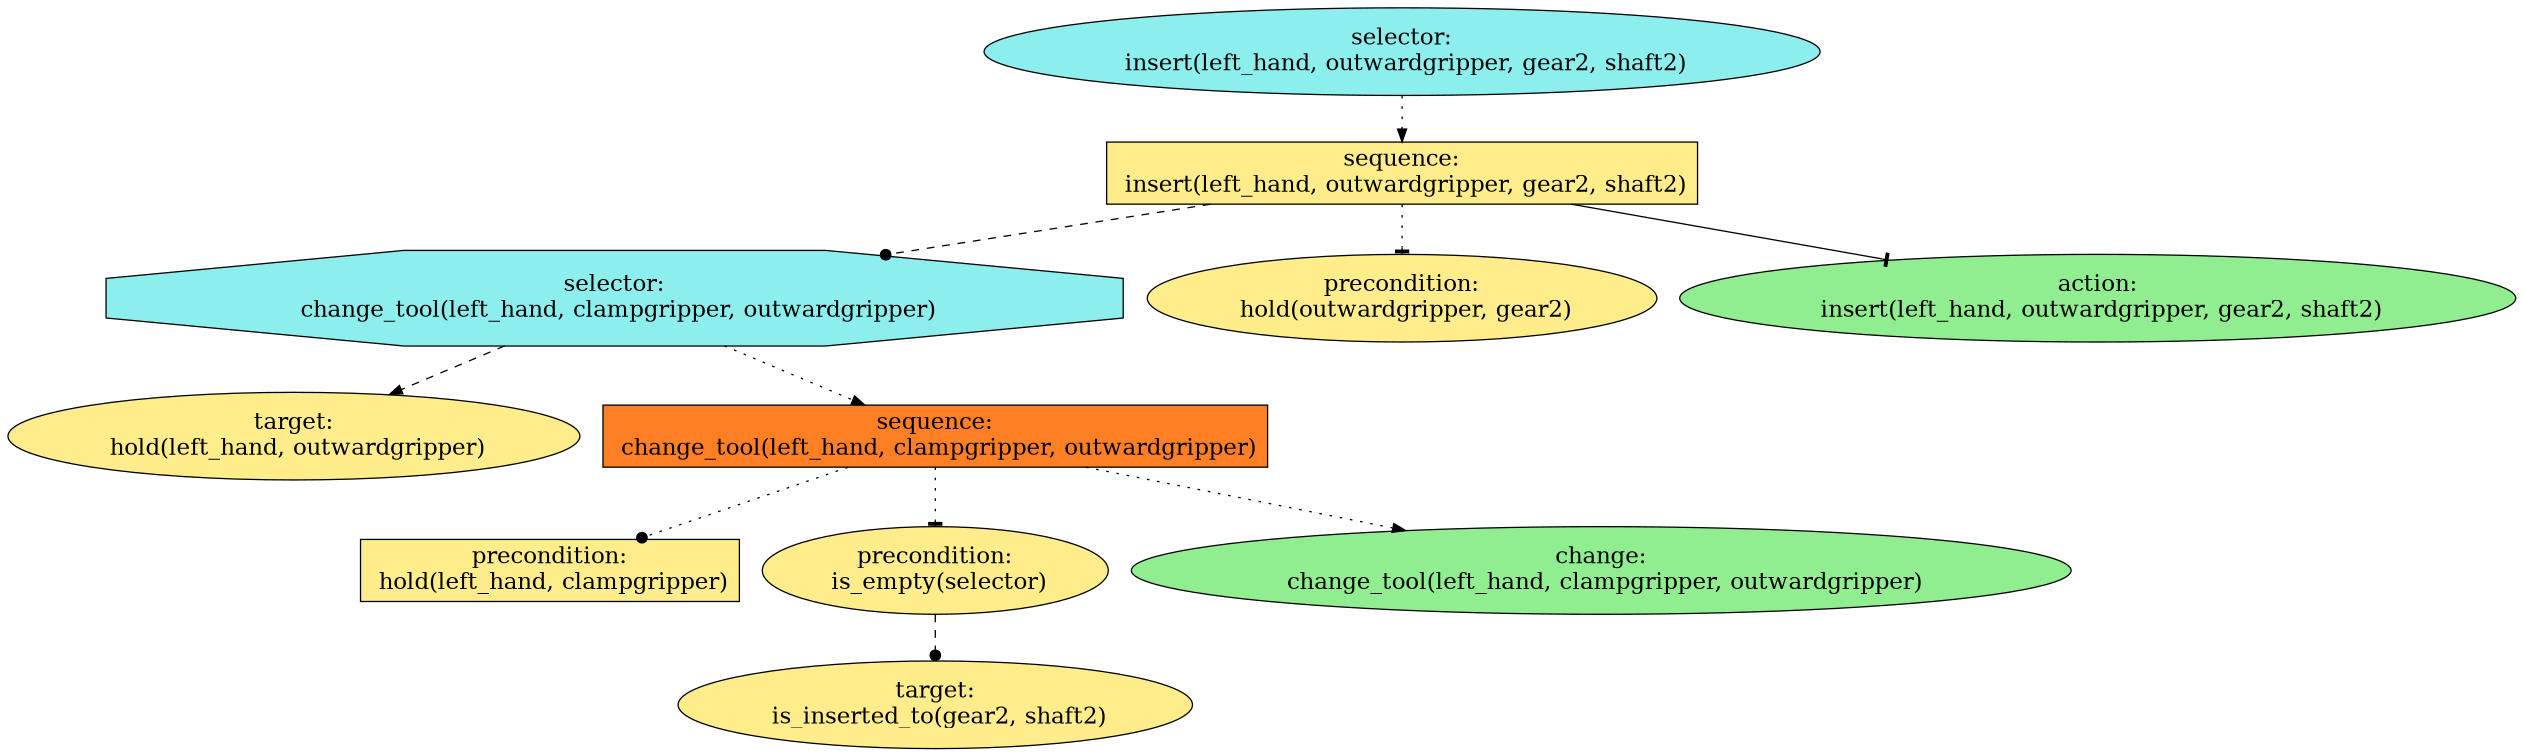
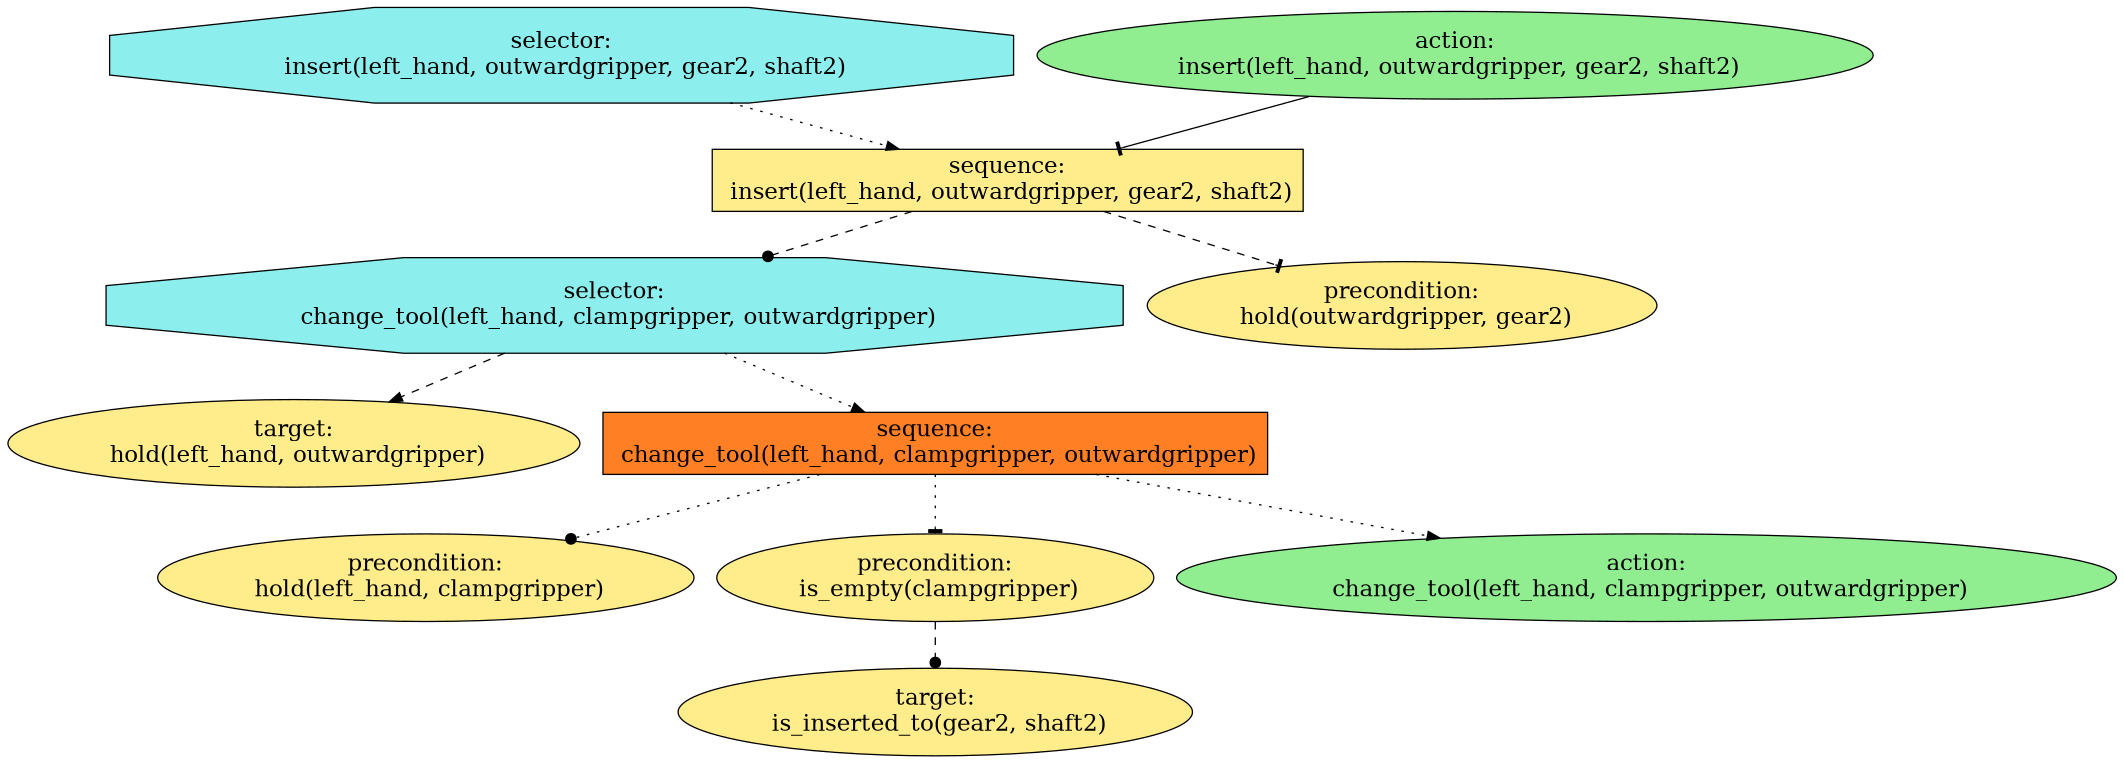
(1402, 52) -> (562, 55)
(1402, 226) -> (1189, 238)
(1727, 232) -> (1216, 122)
(550, 570) -> (426, 578)
(935, 570) -> (935, 578)
(1601, 570) -> (1646, 578)
